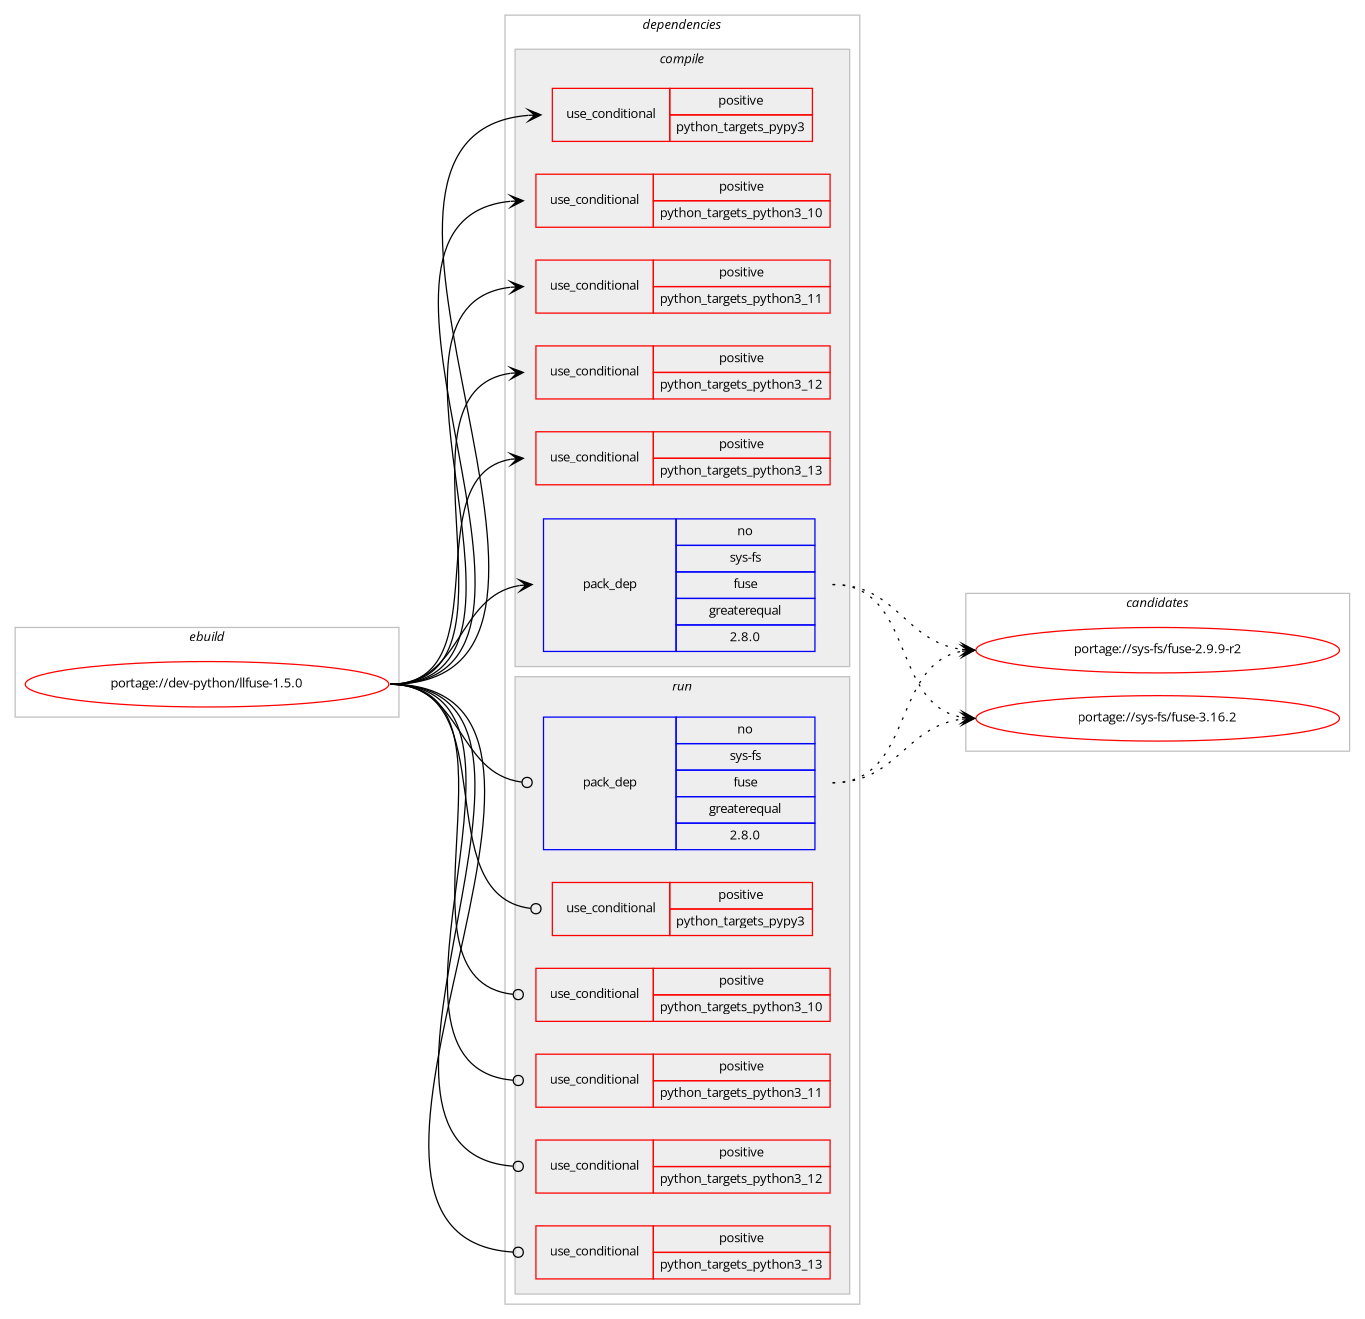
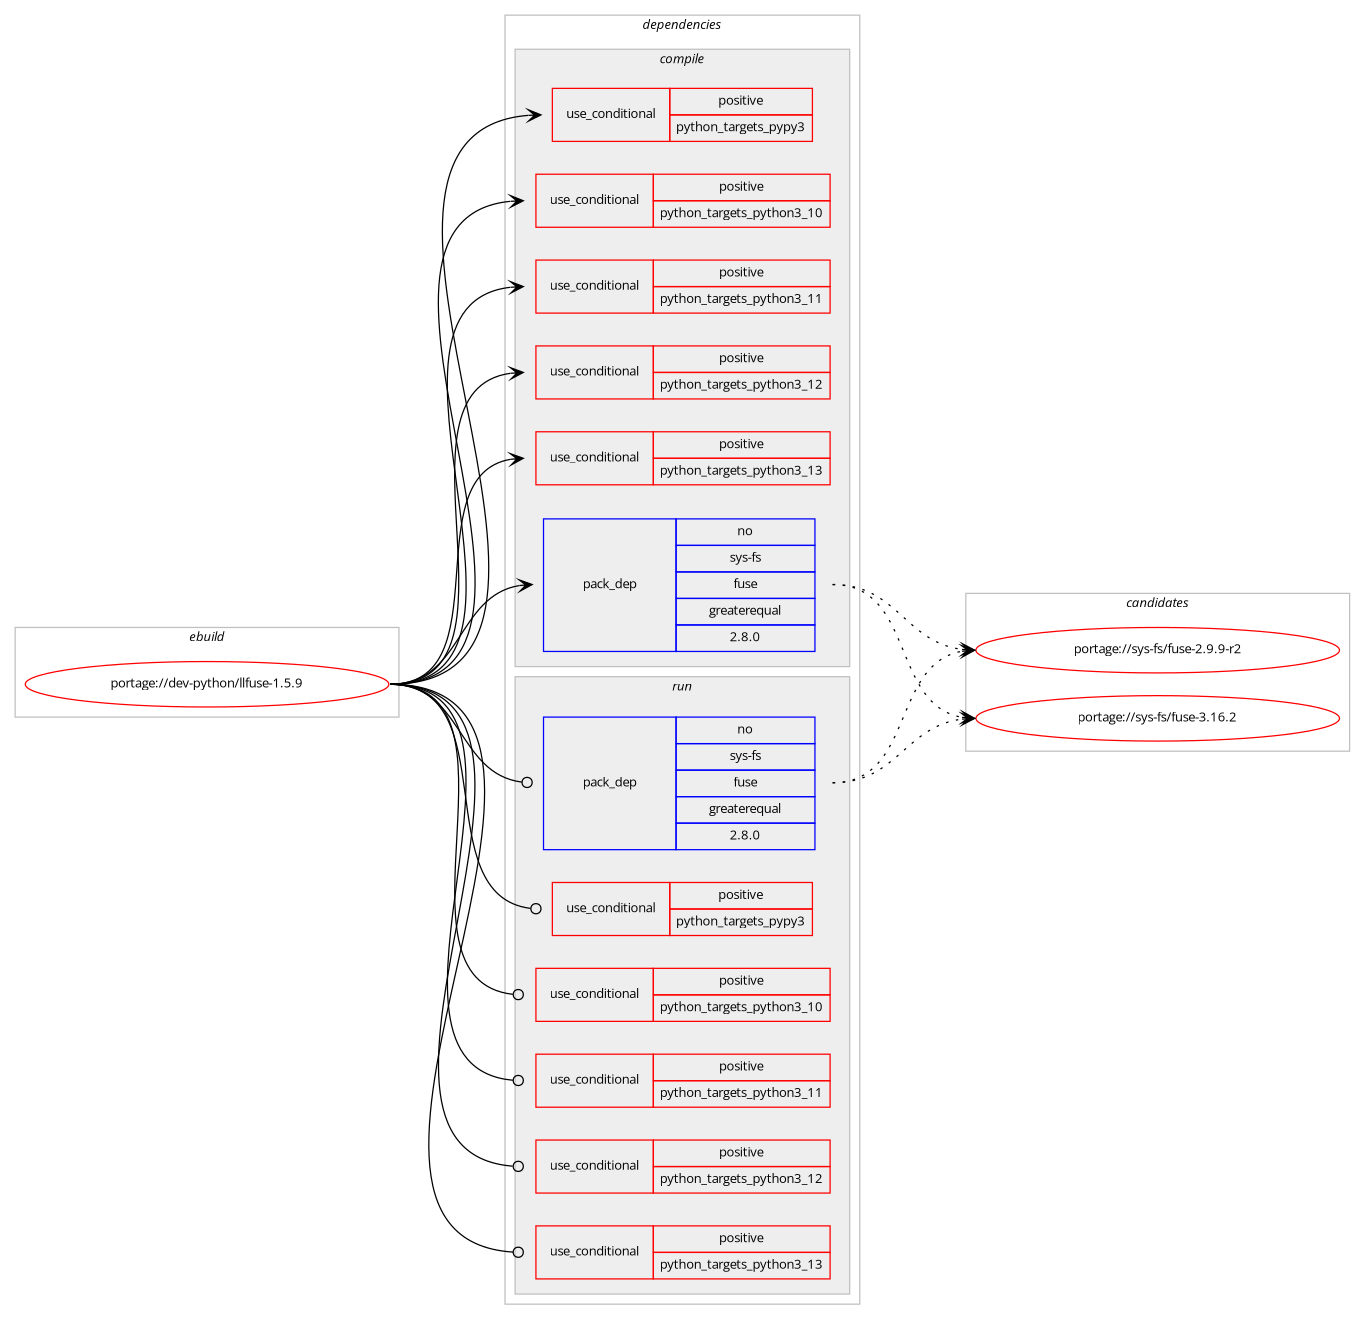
(207, 684) -> (207, 684)
